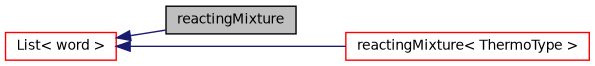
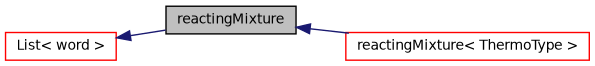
(238, 46) -> (329, 31)
